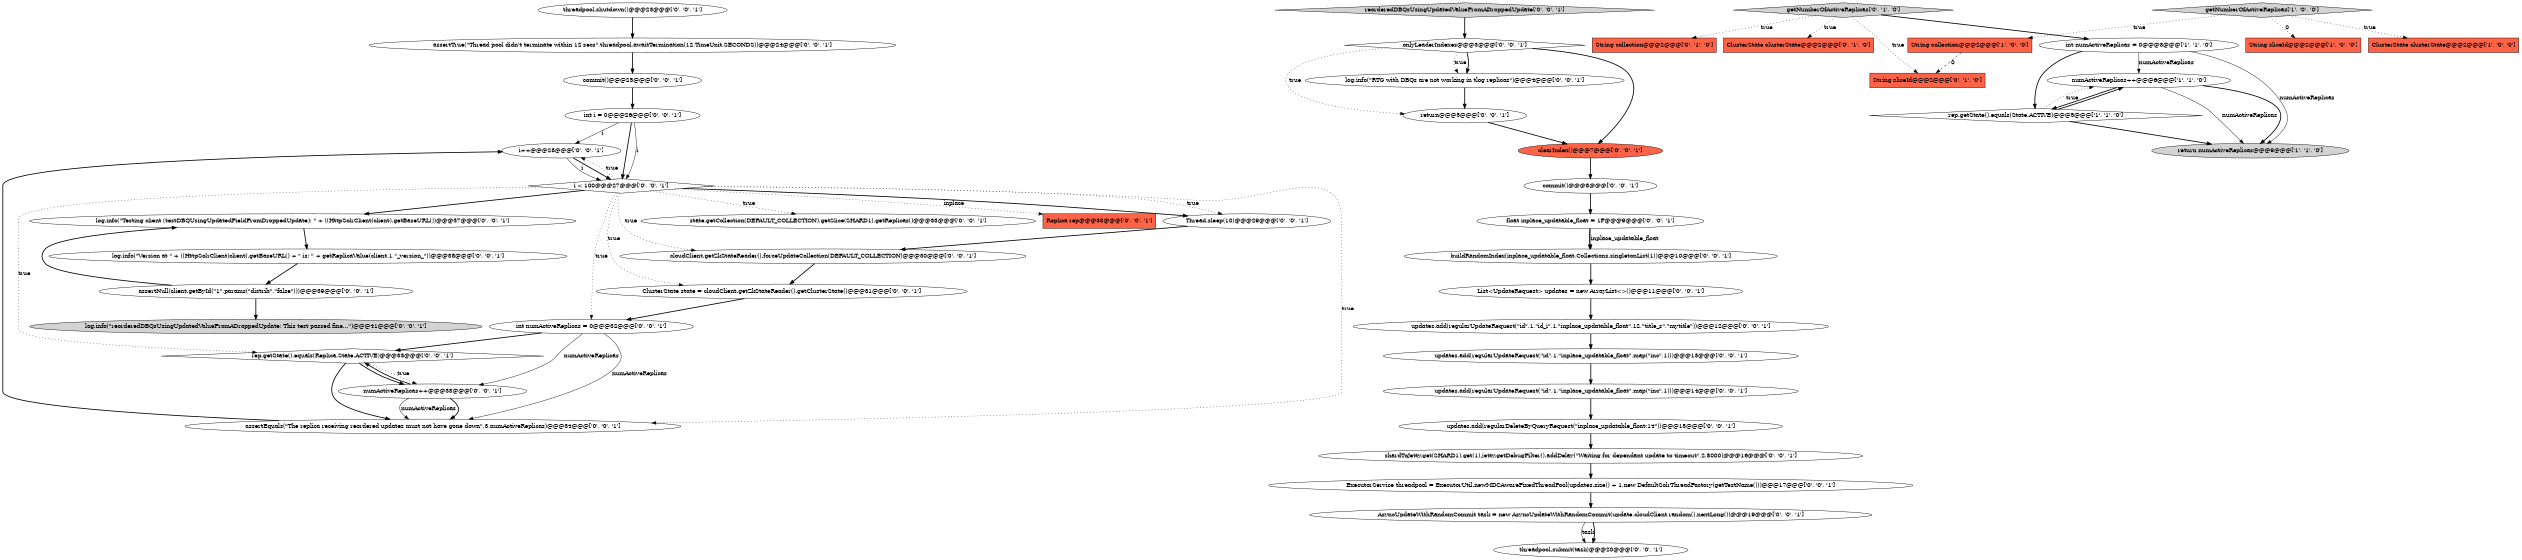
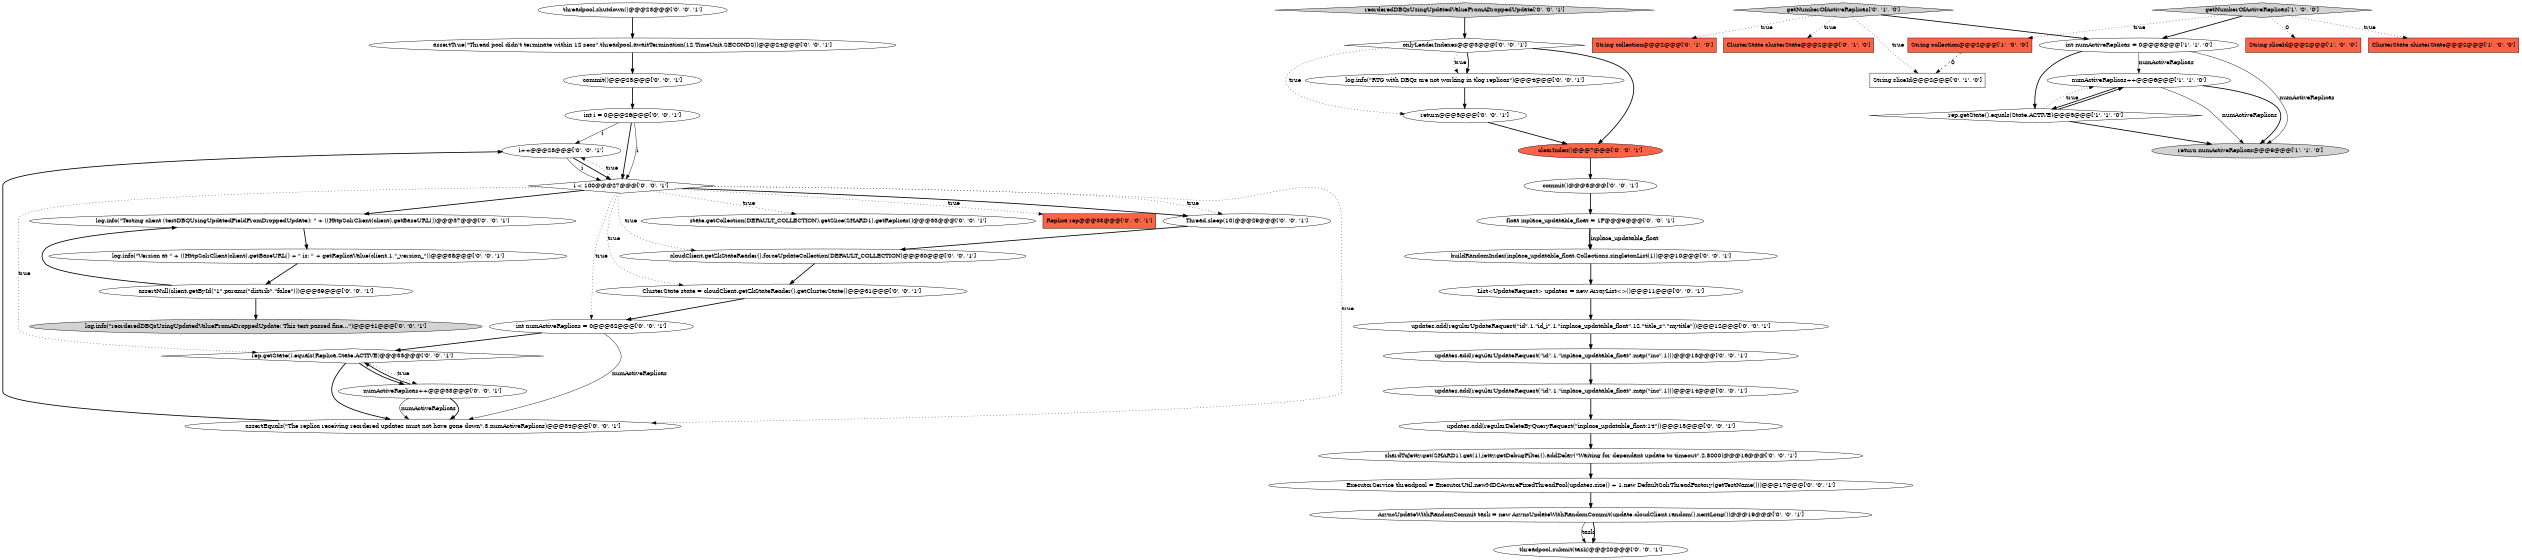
none -> (2205, 27)
(1927, 80) -> (1927, 80)
(954, 203) -> (954, 203)
(538, 368) -> none
